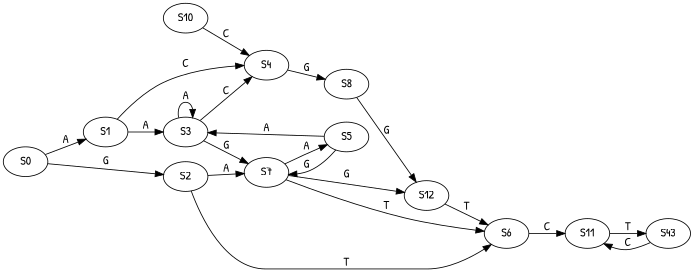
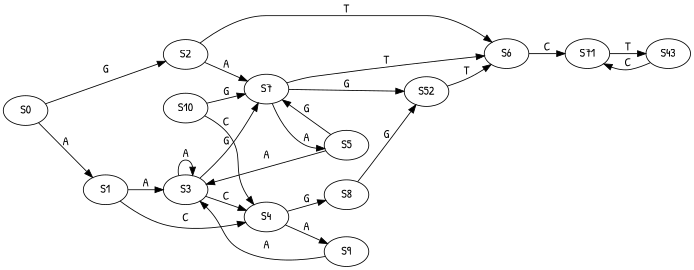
none -> (222, 100)
(427, 196) -> (427, 92)
(587, 233) -> (587, 54)
none -> (346, 252)
